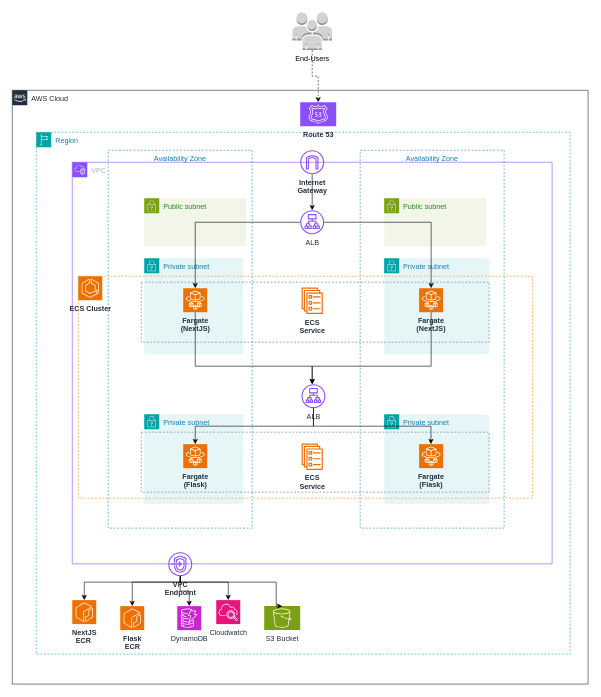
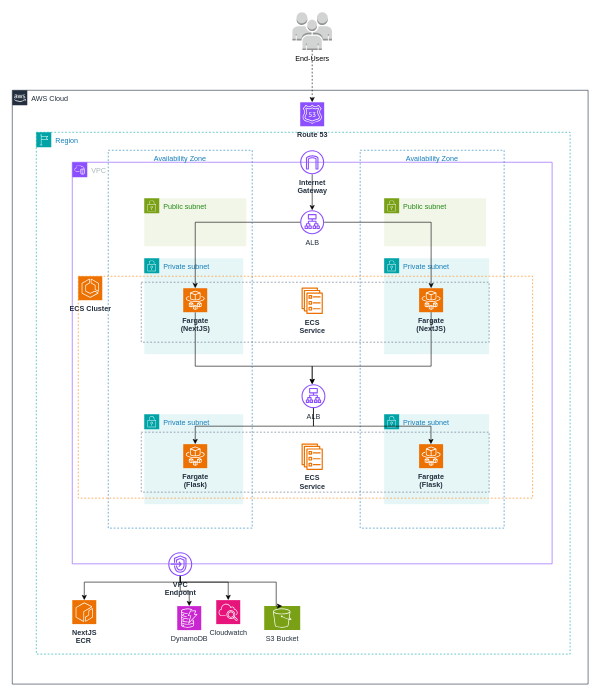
(318, 114) -> (312, 114)
(132, 600) -> none
(132, 618) -> none
